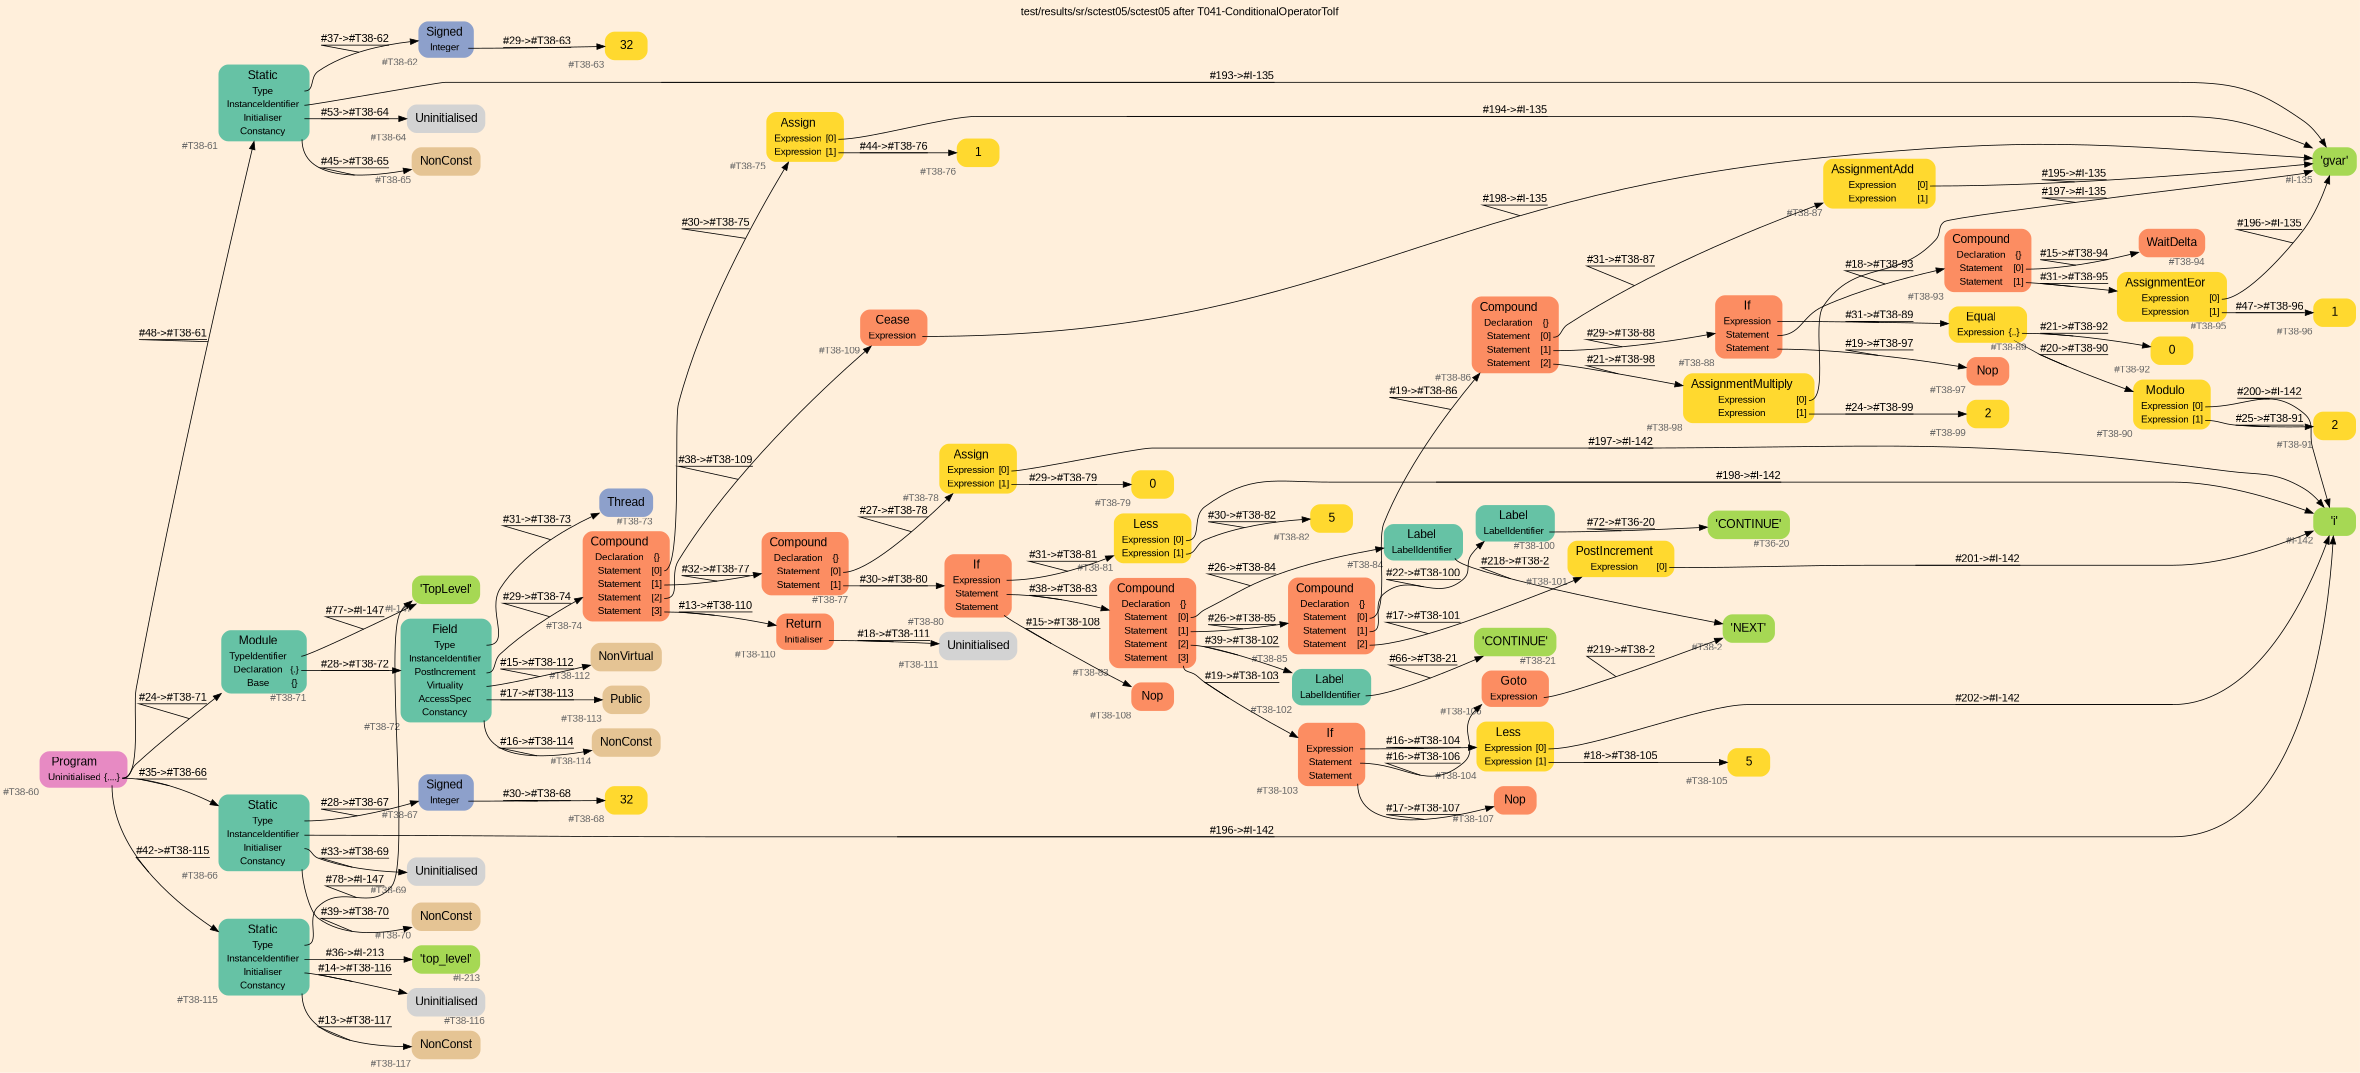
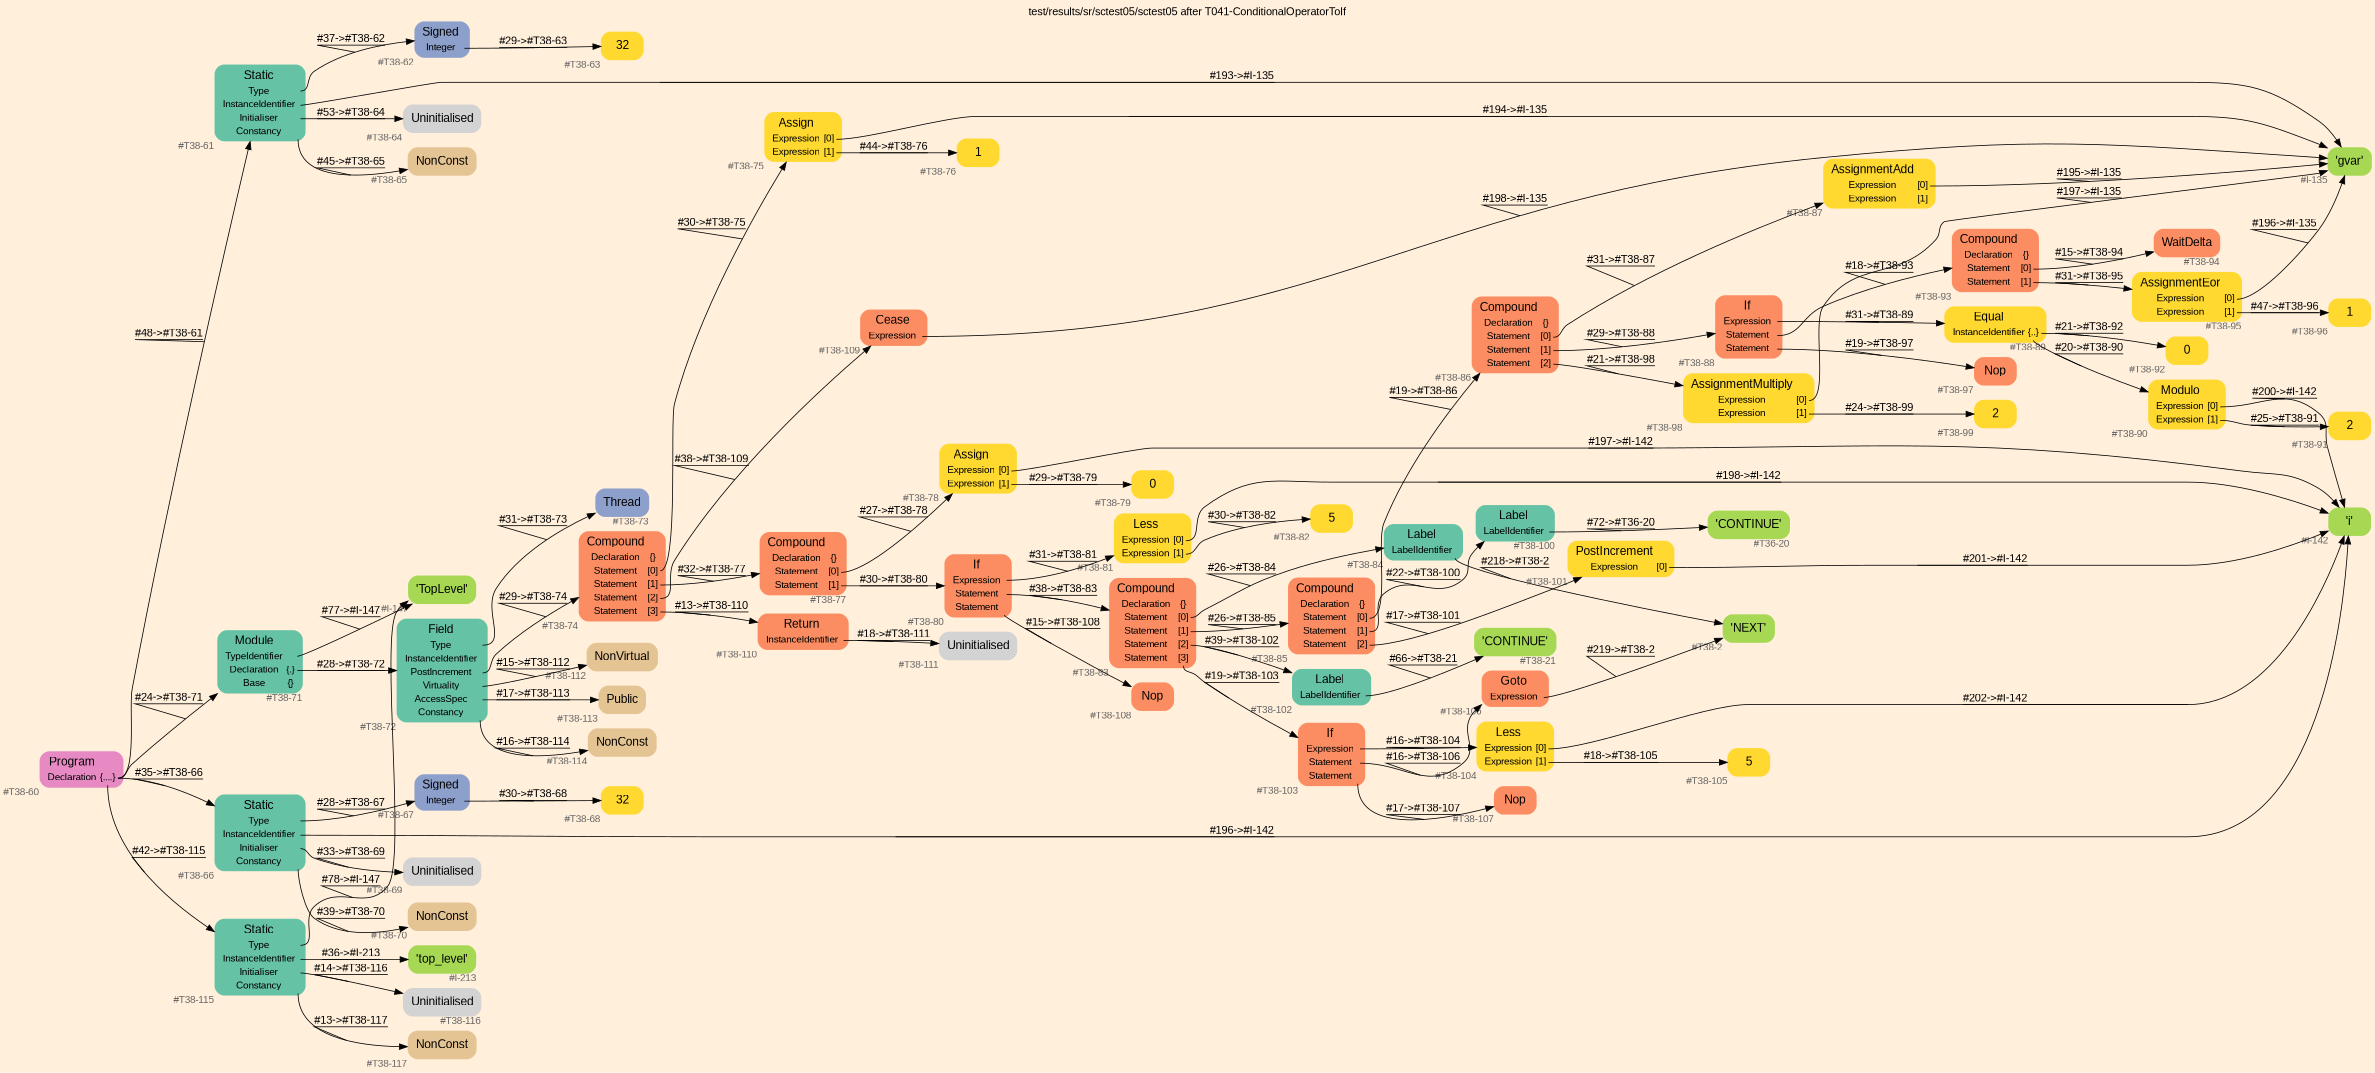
(1981, 332) -> (1989, 332)
(804, 640) -> (802, 640)
(74, 777) -> (72, 777)
